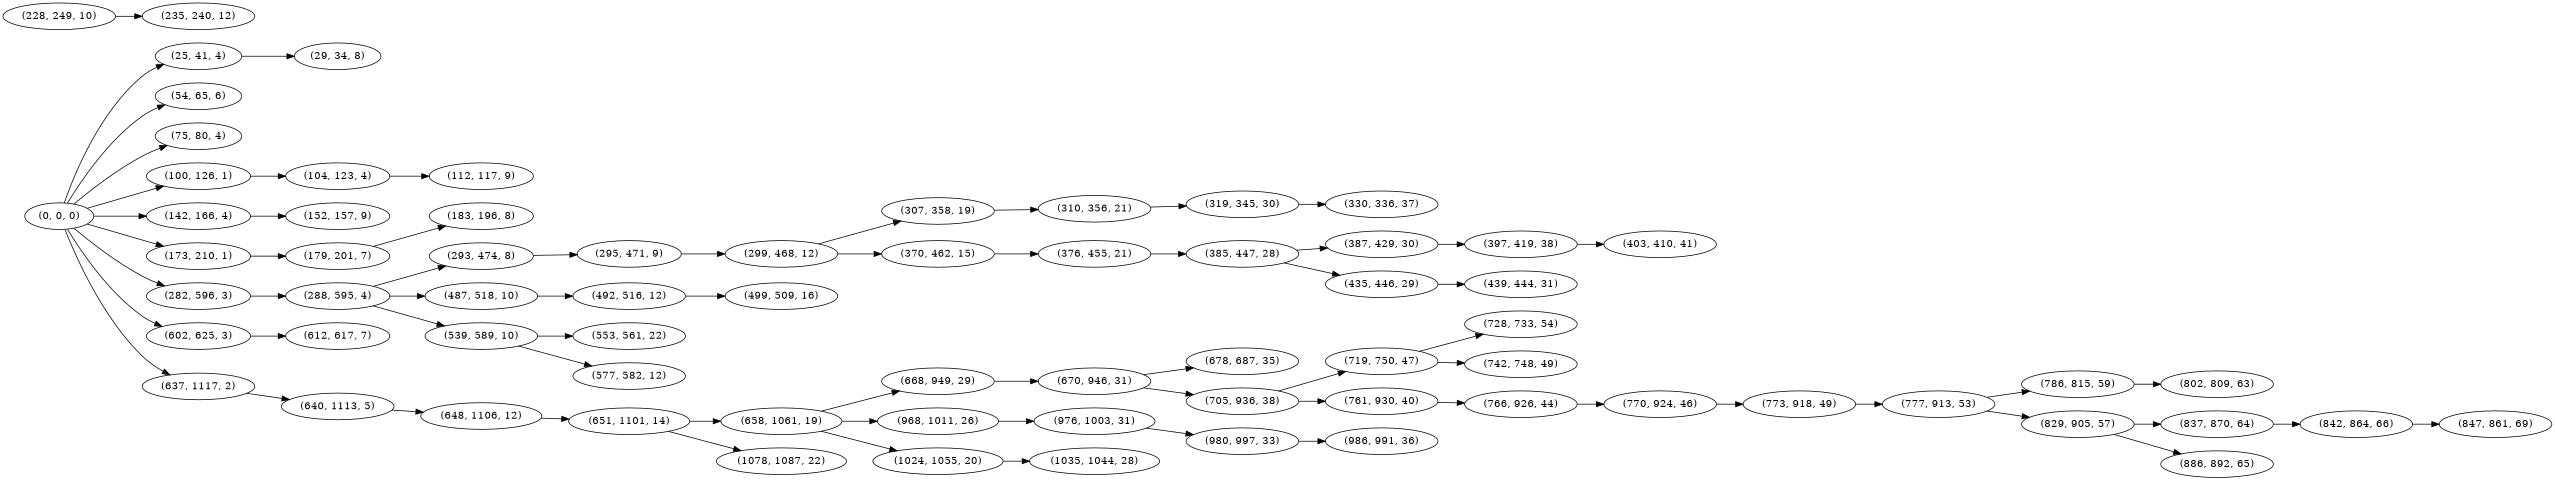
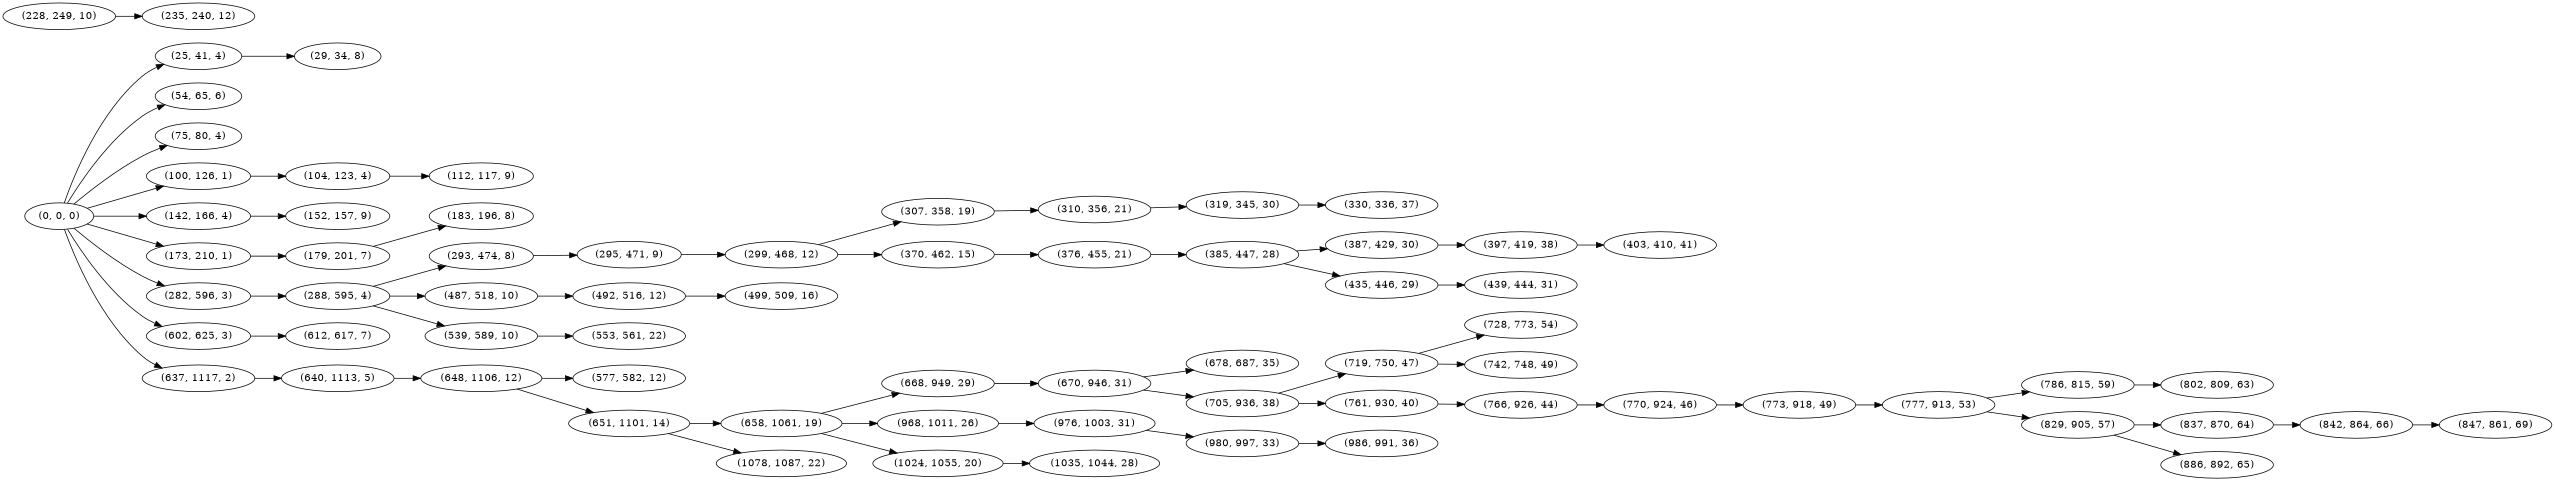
(1521, 324) -> (1521, 325)
(552, 355) -> (554, 378)
